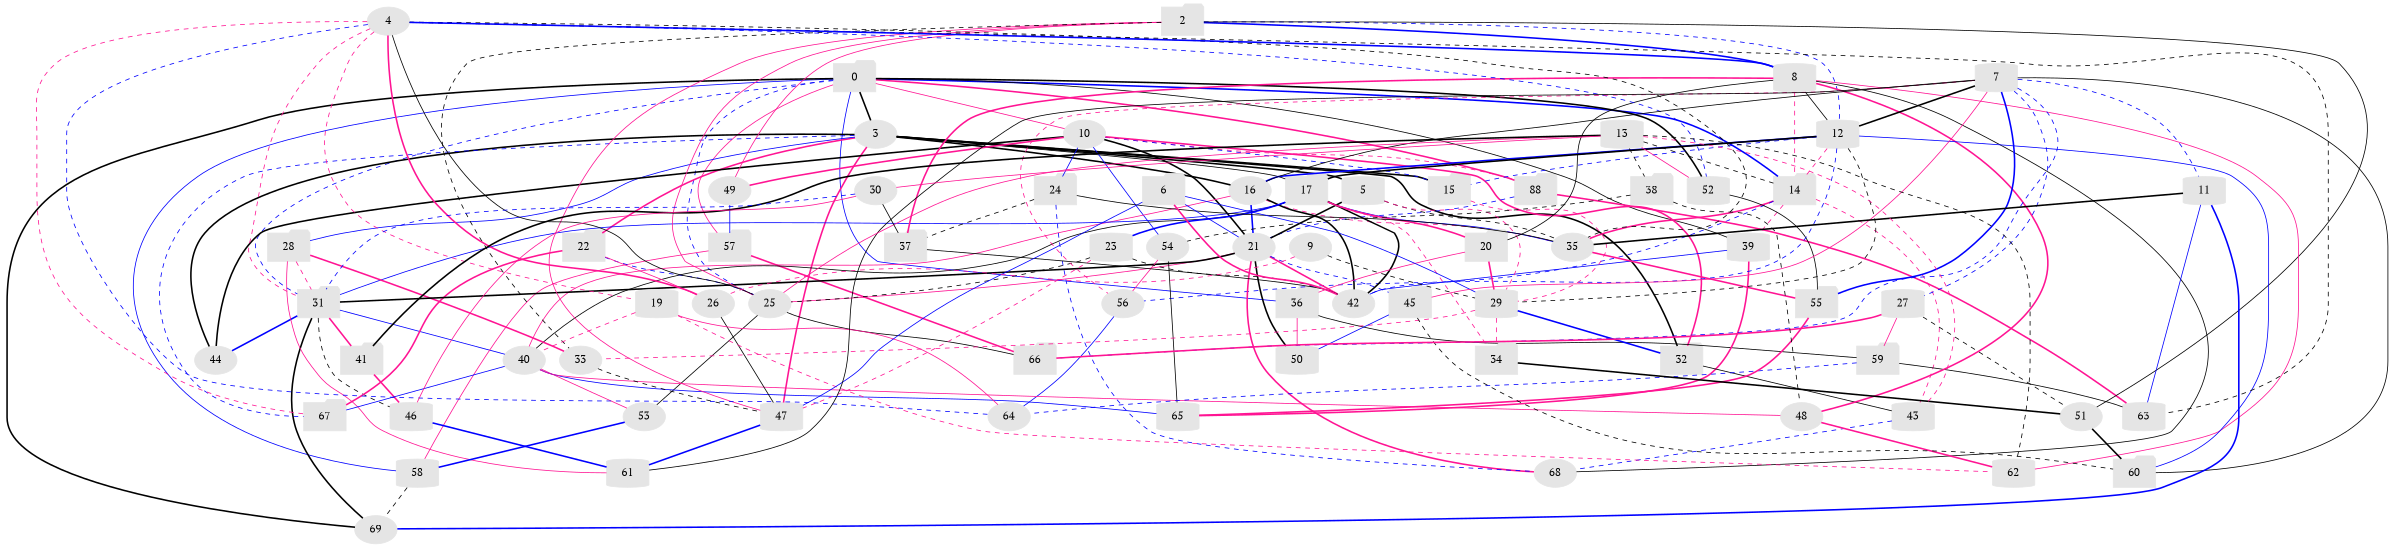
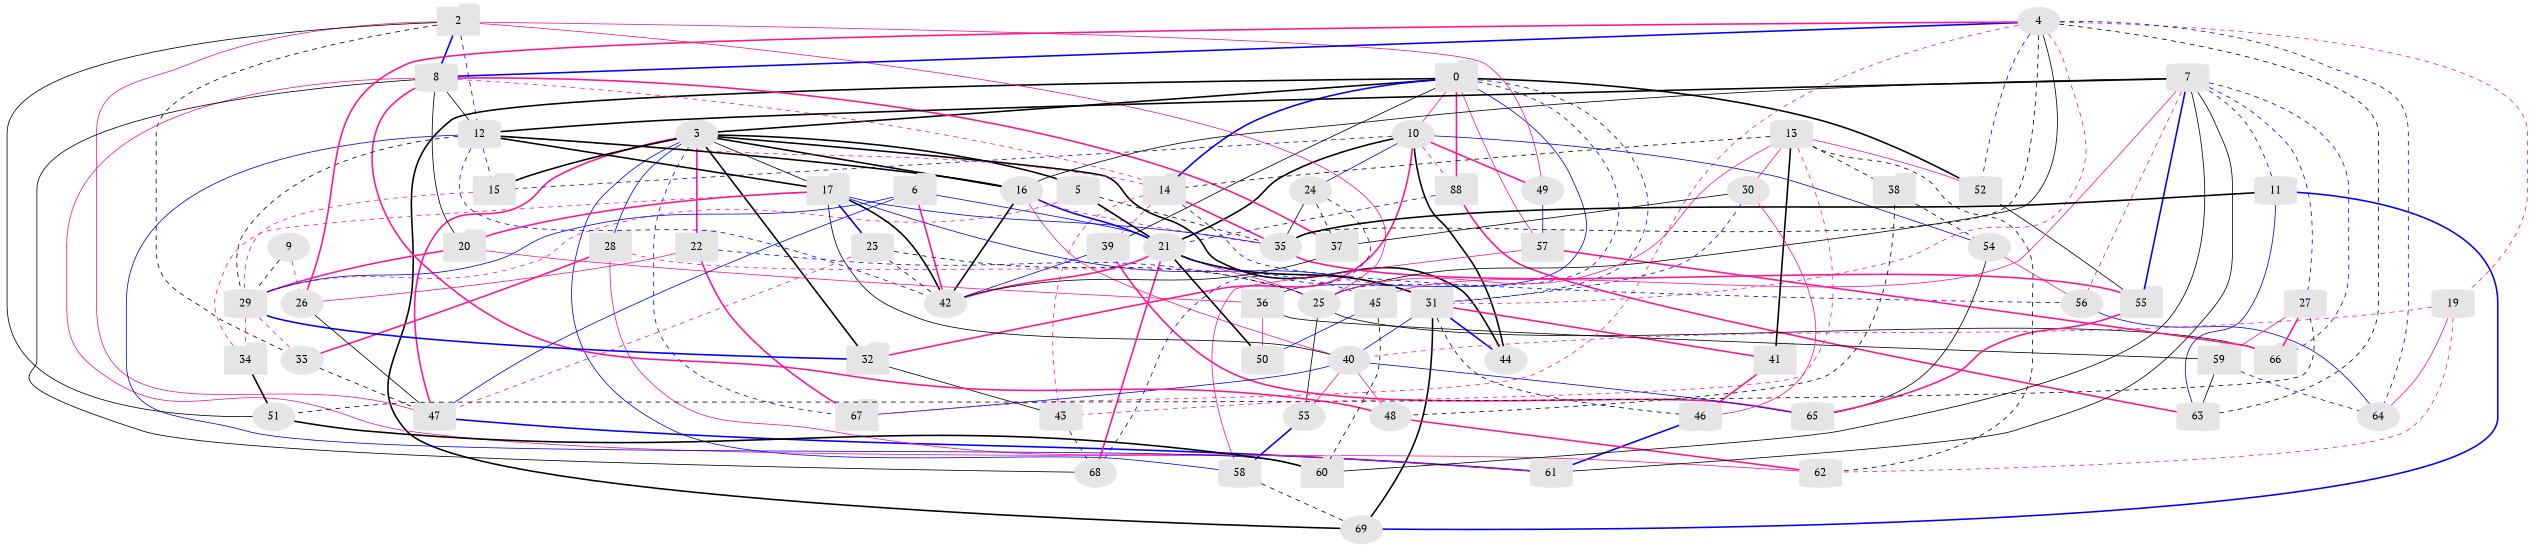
(301, 137) -> (666, 427)
(1541, 157) -> (789, 159)
(1055, 191) -> (1310, 191)
